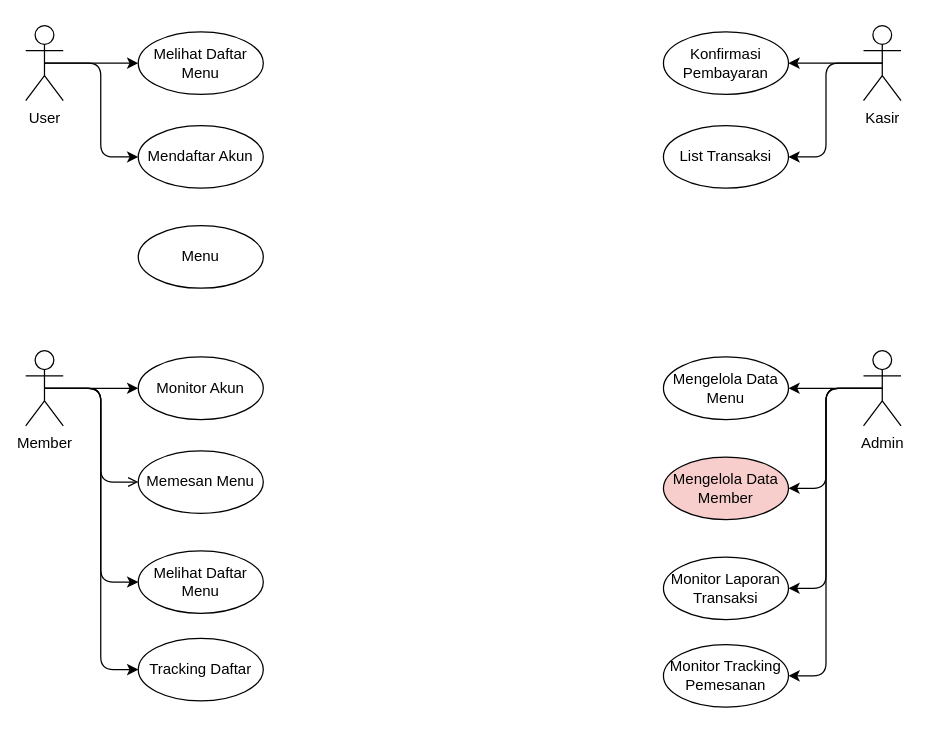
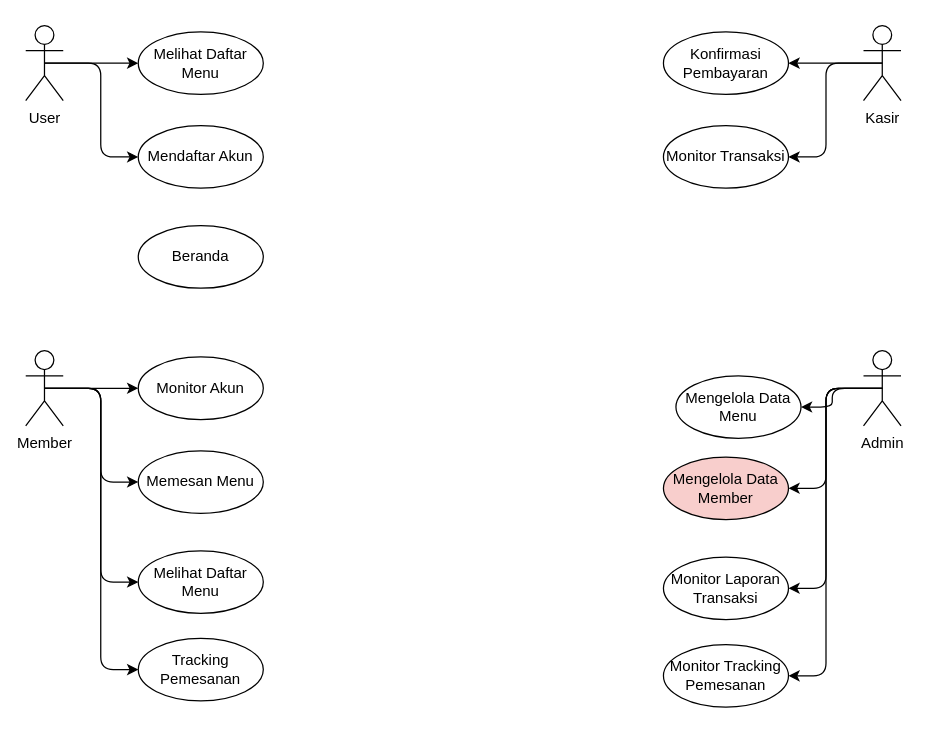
(726, 157) -> (726, 157)
(201, 257) -> (201, 257)
(726, 388) -> (738, 407)
(129, 482) -> (128, 482)
(201, 669) -> (201, 669)
